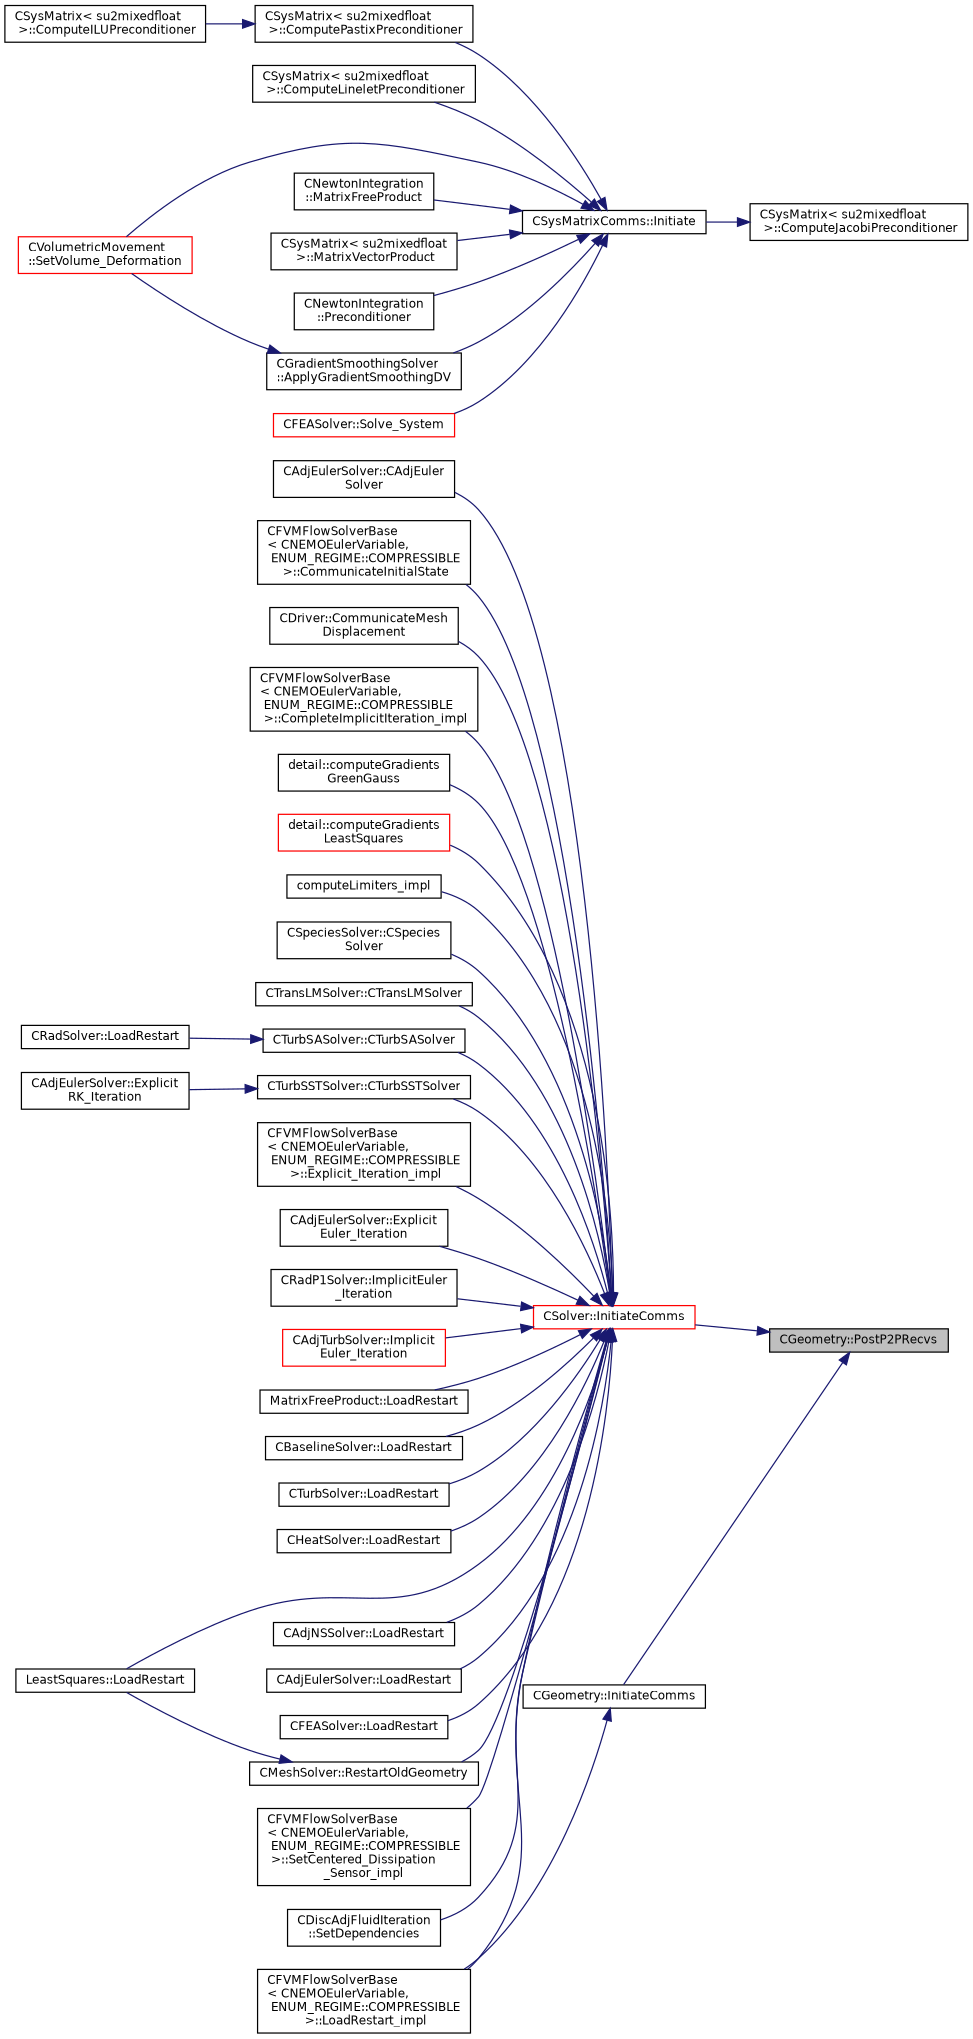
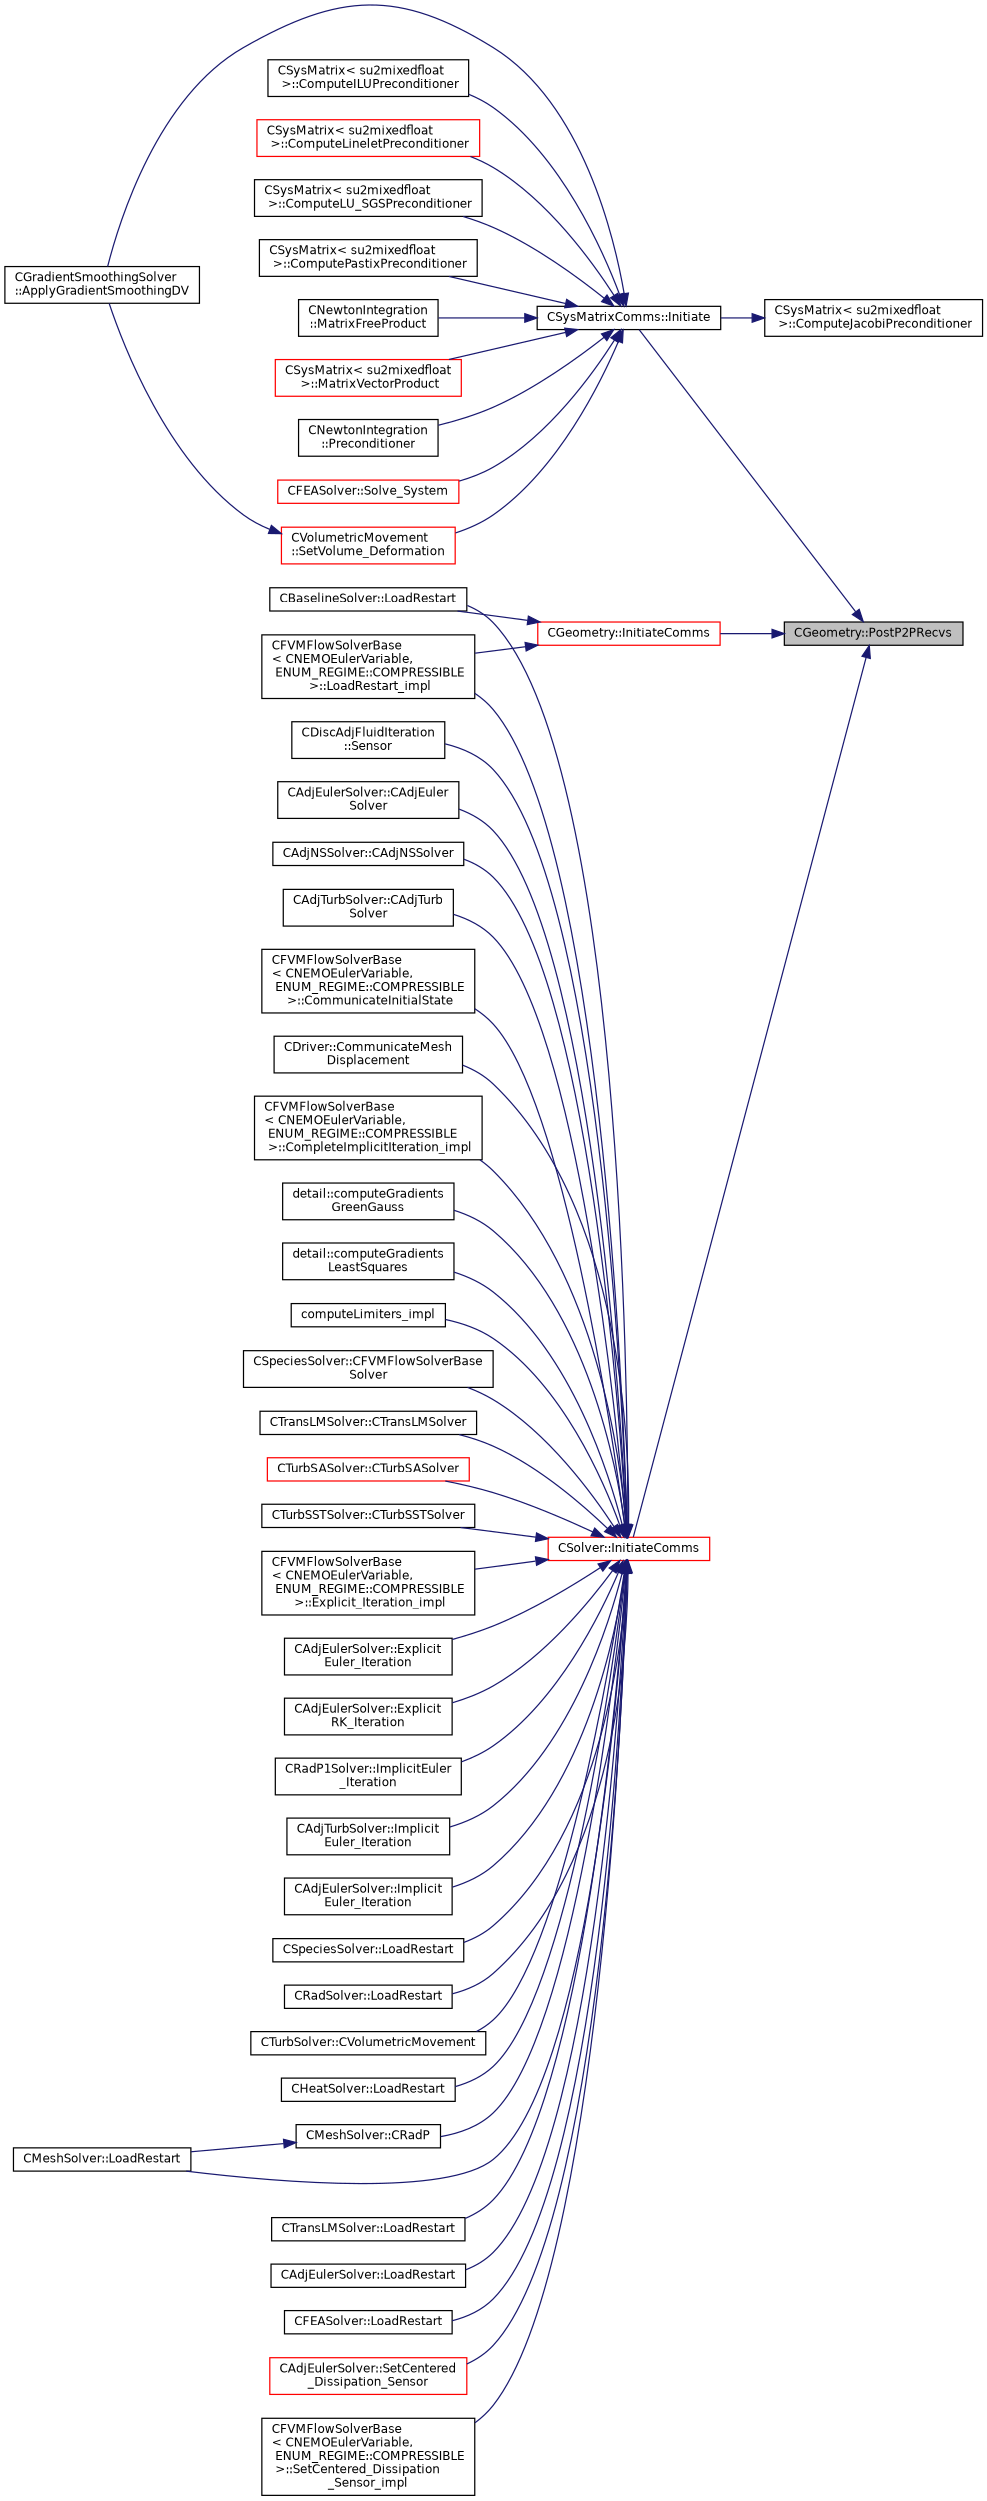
(224, 24) -> (561, 180)
(364, 84) -> (368, 138)
none -> (368, 198)
(364, 251) -> (368, 378)
(198, 316) -> (169, 432)
none -> (747, 471)
none -> (498, 616)
(364, 833) -> (368, 1261)
none -> (368, 854)
none -> (368, 908)
(364, 940) -> (368, 1369)
(220, 1039) -> (592, 1809)
(364, 1041) -> (368, 1469)
(217, 1089) -> (542, 1649)
(364, 1348) -> (368, 1836)
(364, 1402) -> (368, 1950)
(364, 1495) -> (368, 2043)
(364, 1634) -> (368, 2229)
(105, 1681) -> (102, 2159)
(614, 1697) -> (629, 634)
(364, 1774) -> (368, 2136)
none -> (368, 1896)
(364, 1928) -> (368, 740)
none -> (368, 2376)
